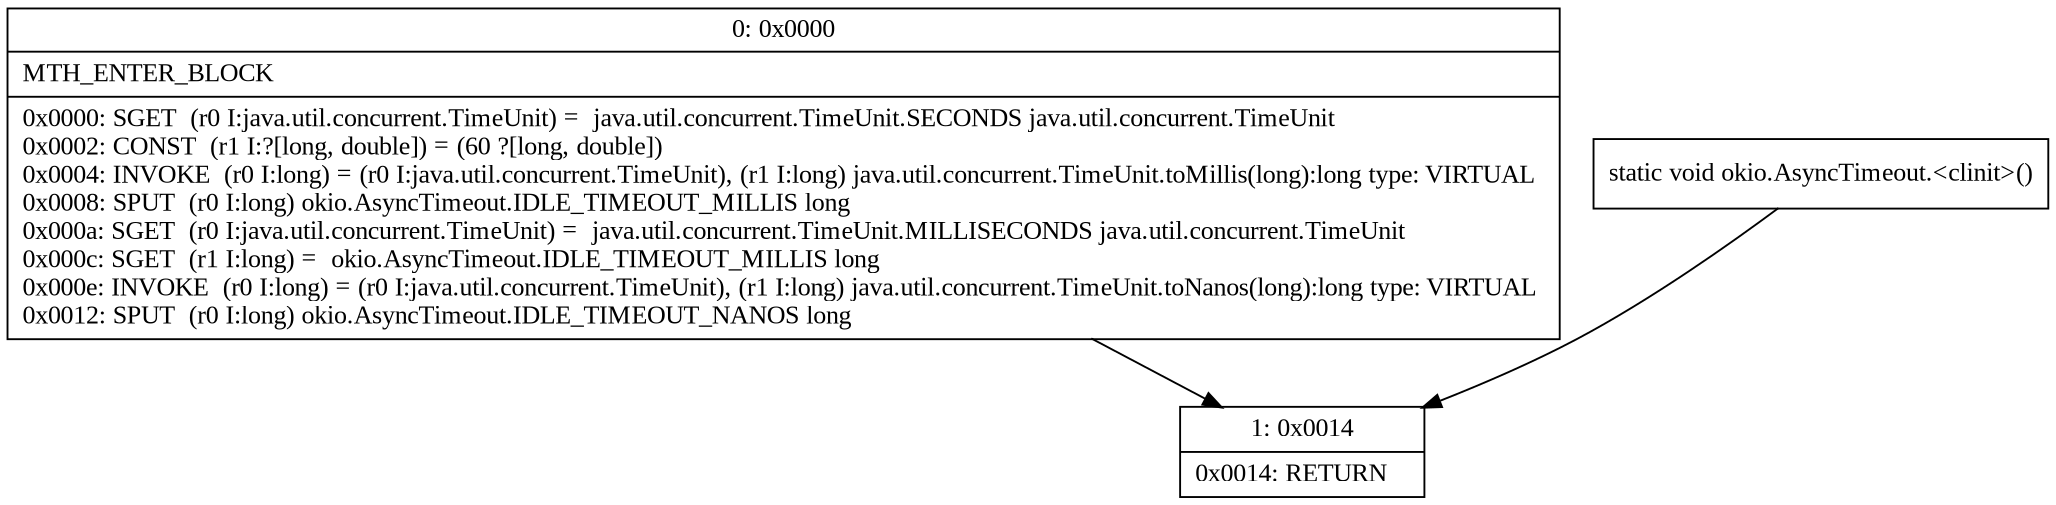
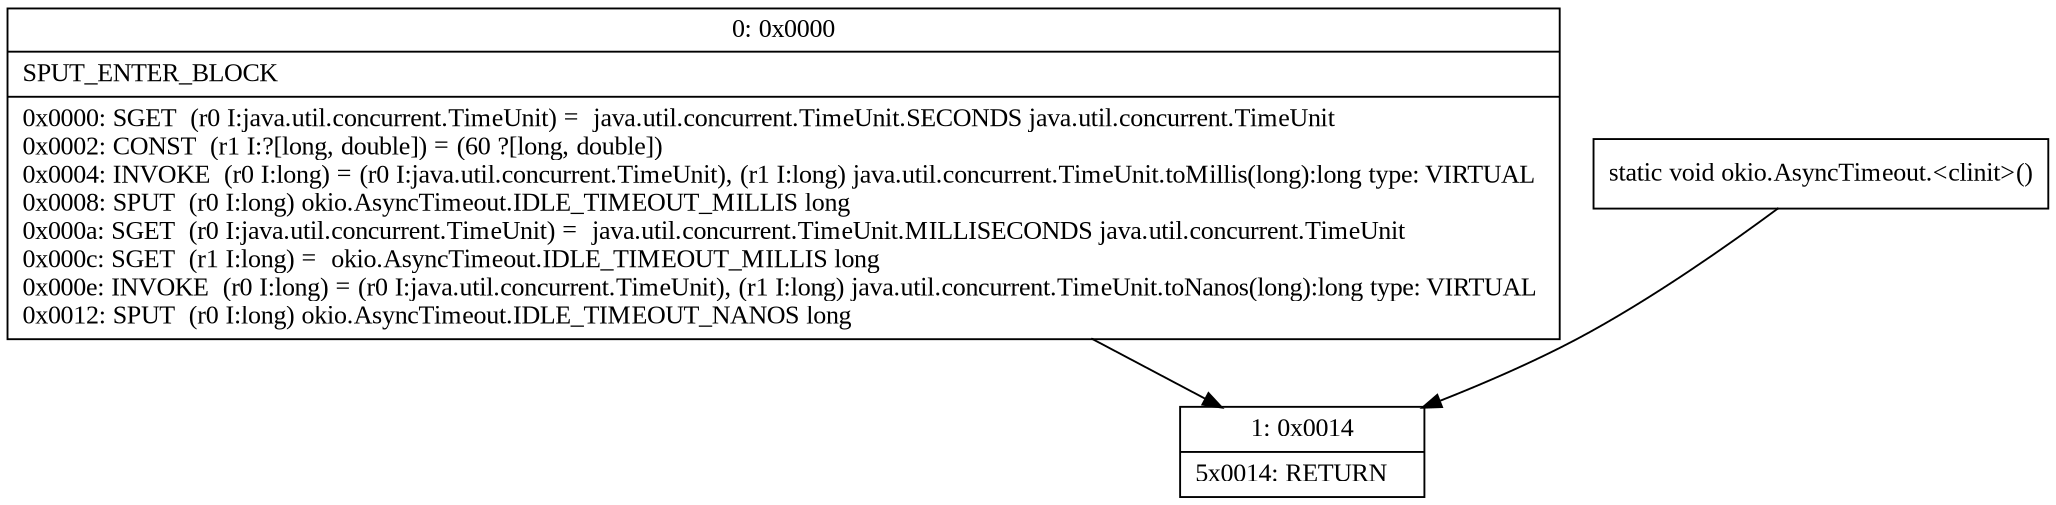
(148, 73) -> (150, 73)
(1302, 474) -> (1302, 474)
